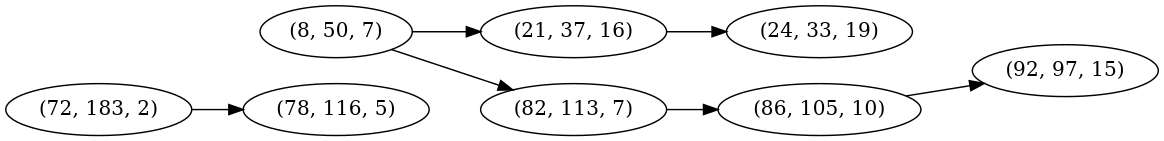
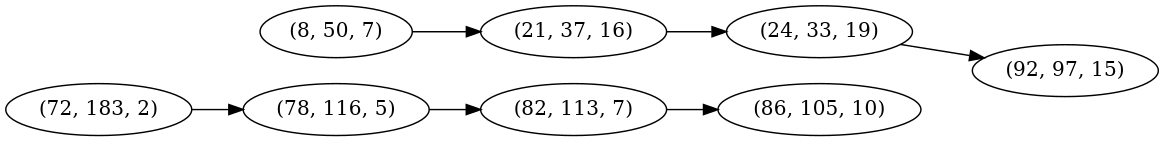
(445, 67) -> (448, 110)
(938, 91) -> (935, 50)
